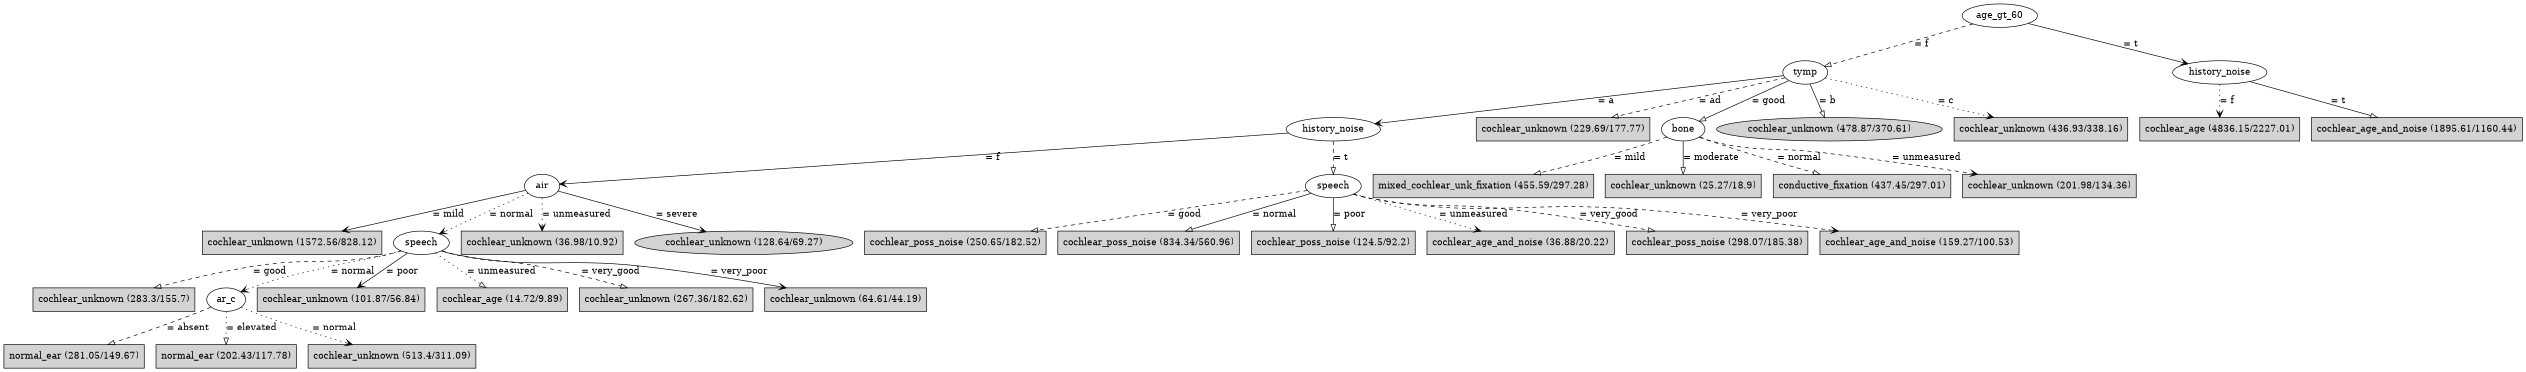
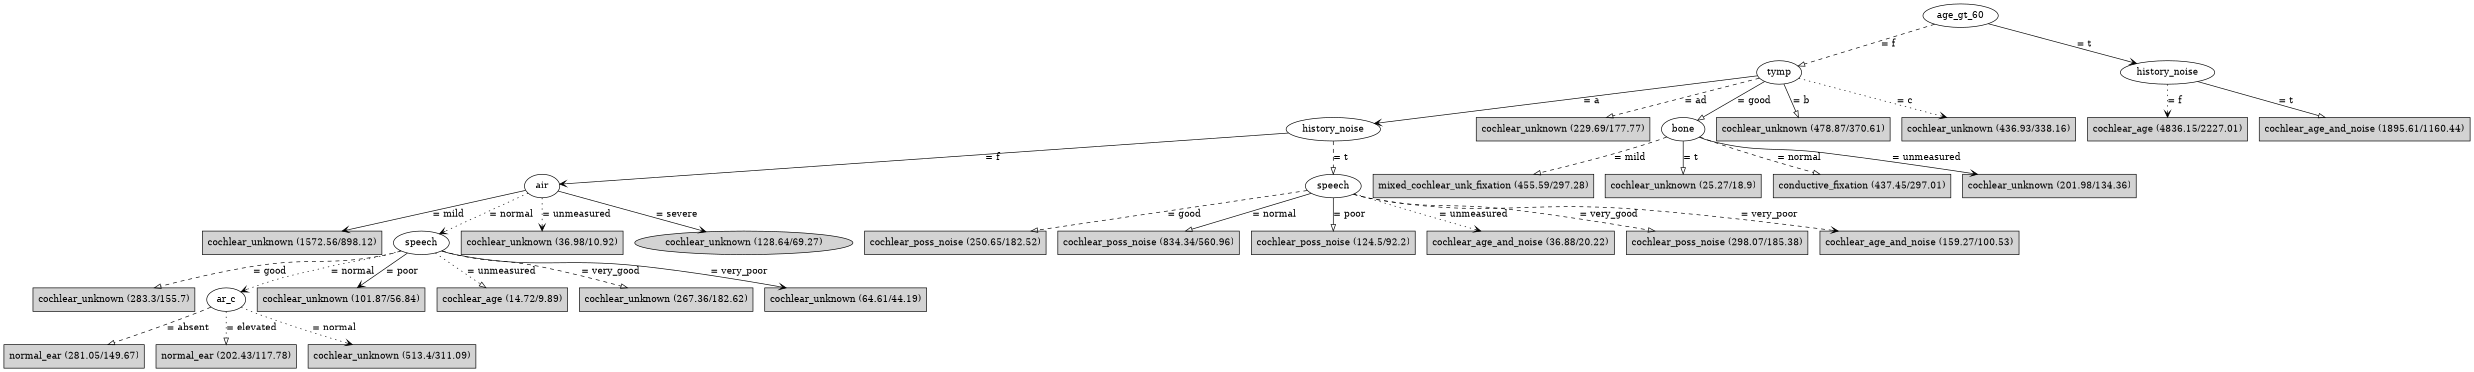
(1829, 129) -> (1803, 129)
(1835, 154) -> (1835, 154)
(1711, 158) -> (1691, 158)
(292, 243) -> (292, 243)
